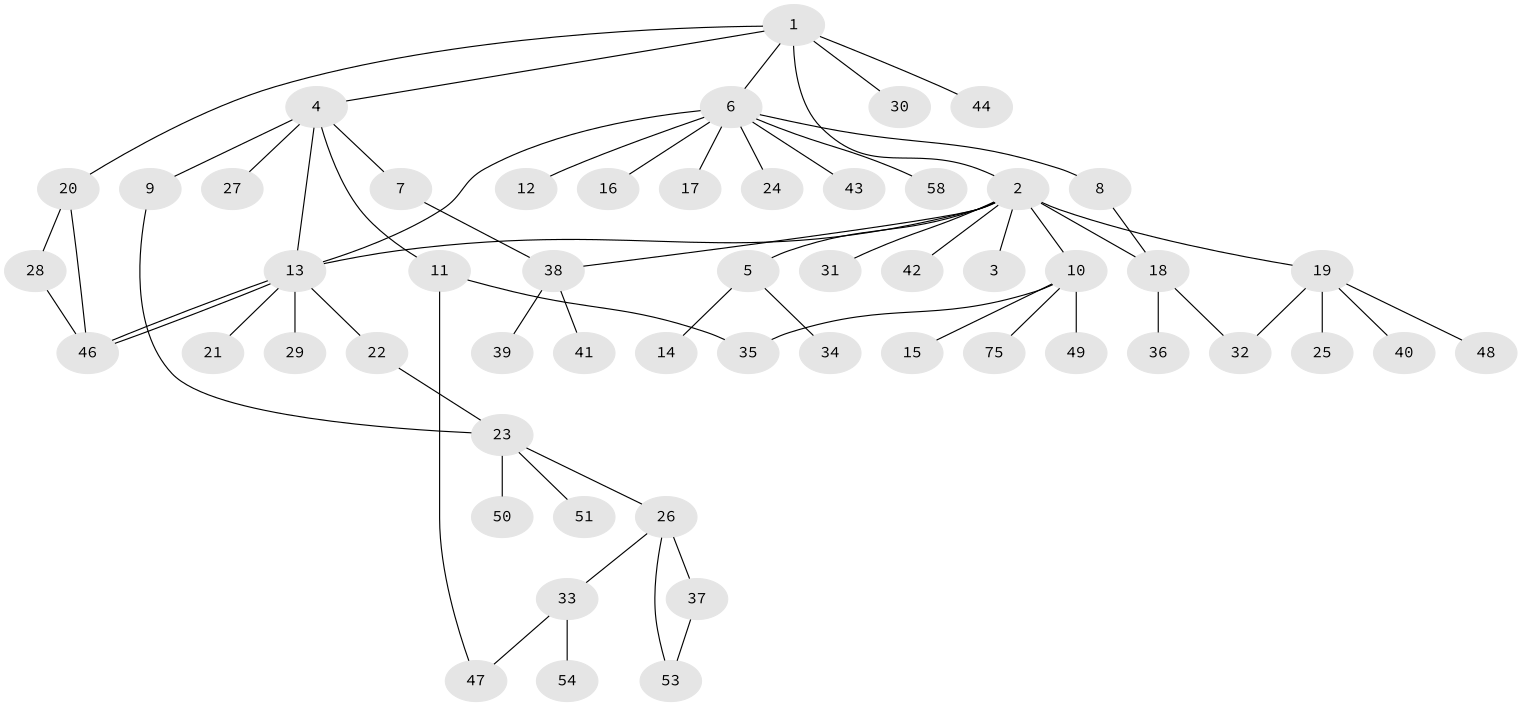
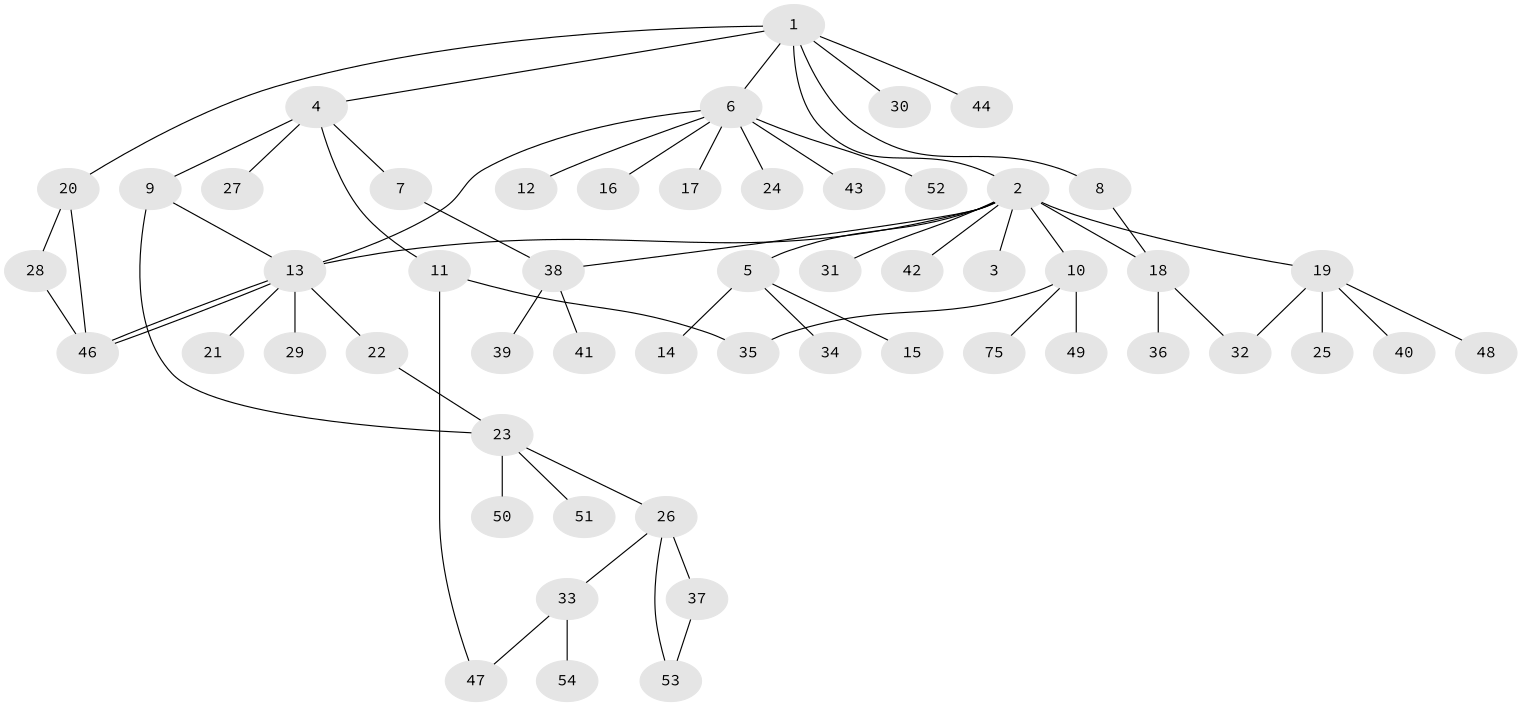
(919, 141) -> (907, 151)
(306, 189) -> (222, 230)
(936, 189) -> (936, 189)
(994, 312) -> (830, 312)
